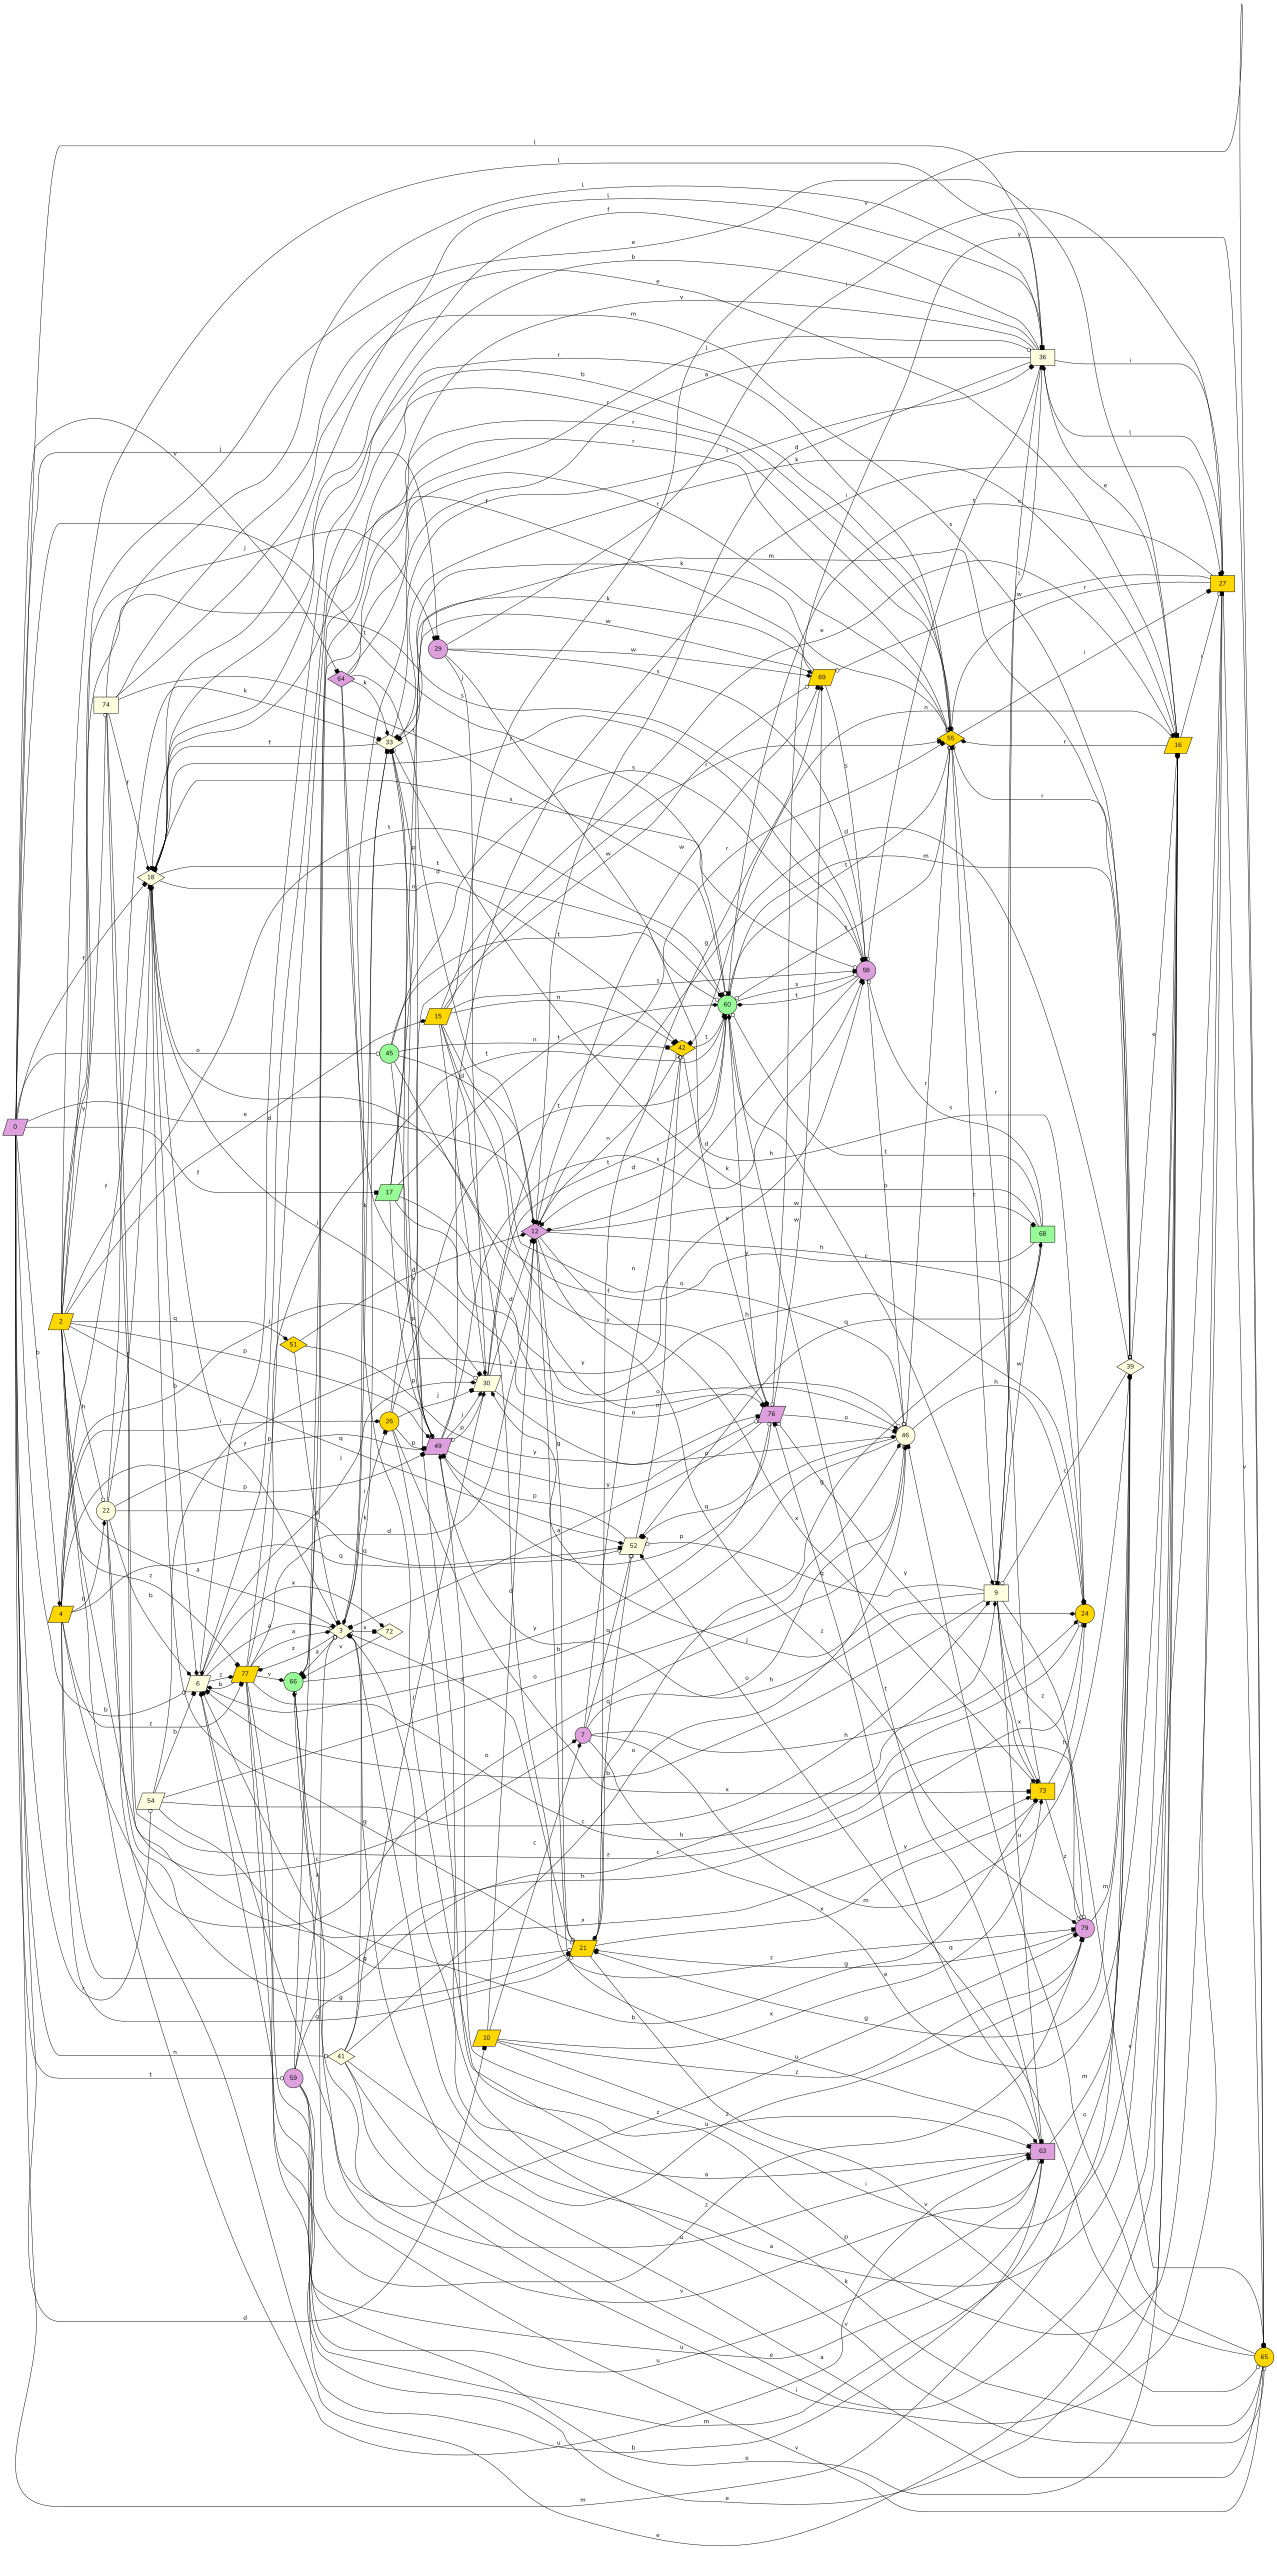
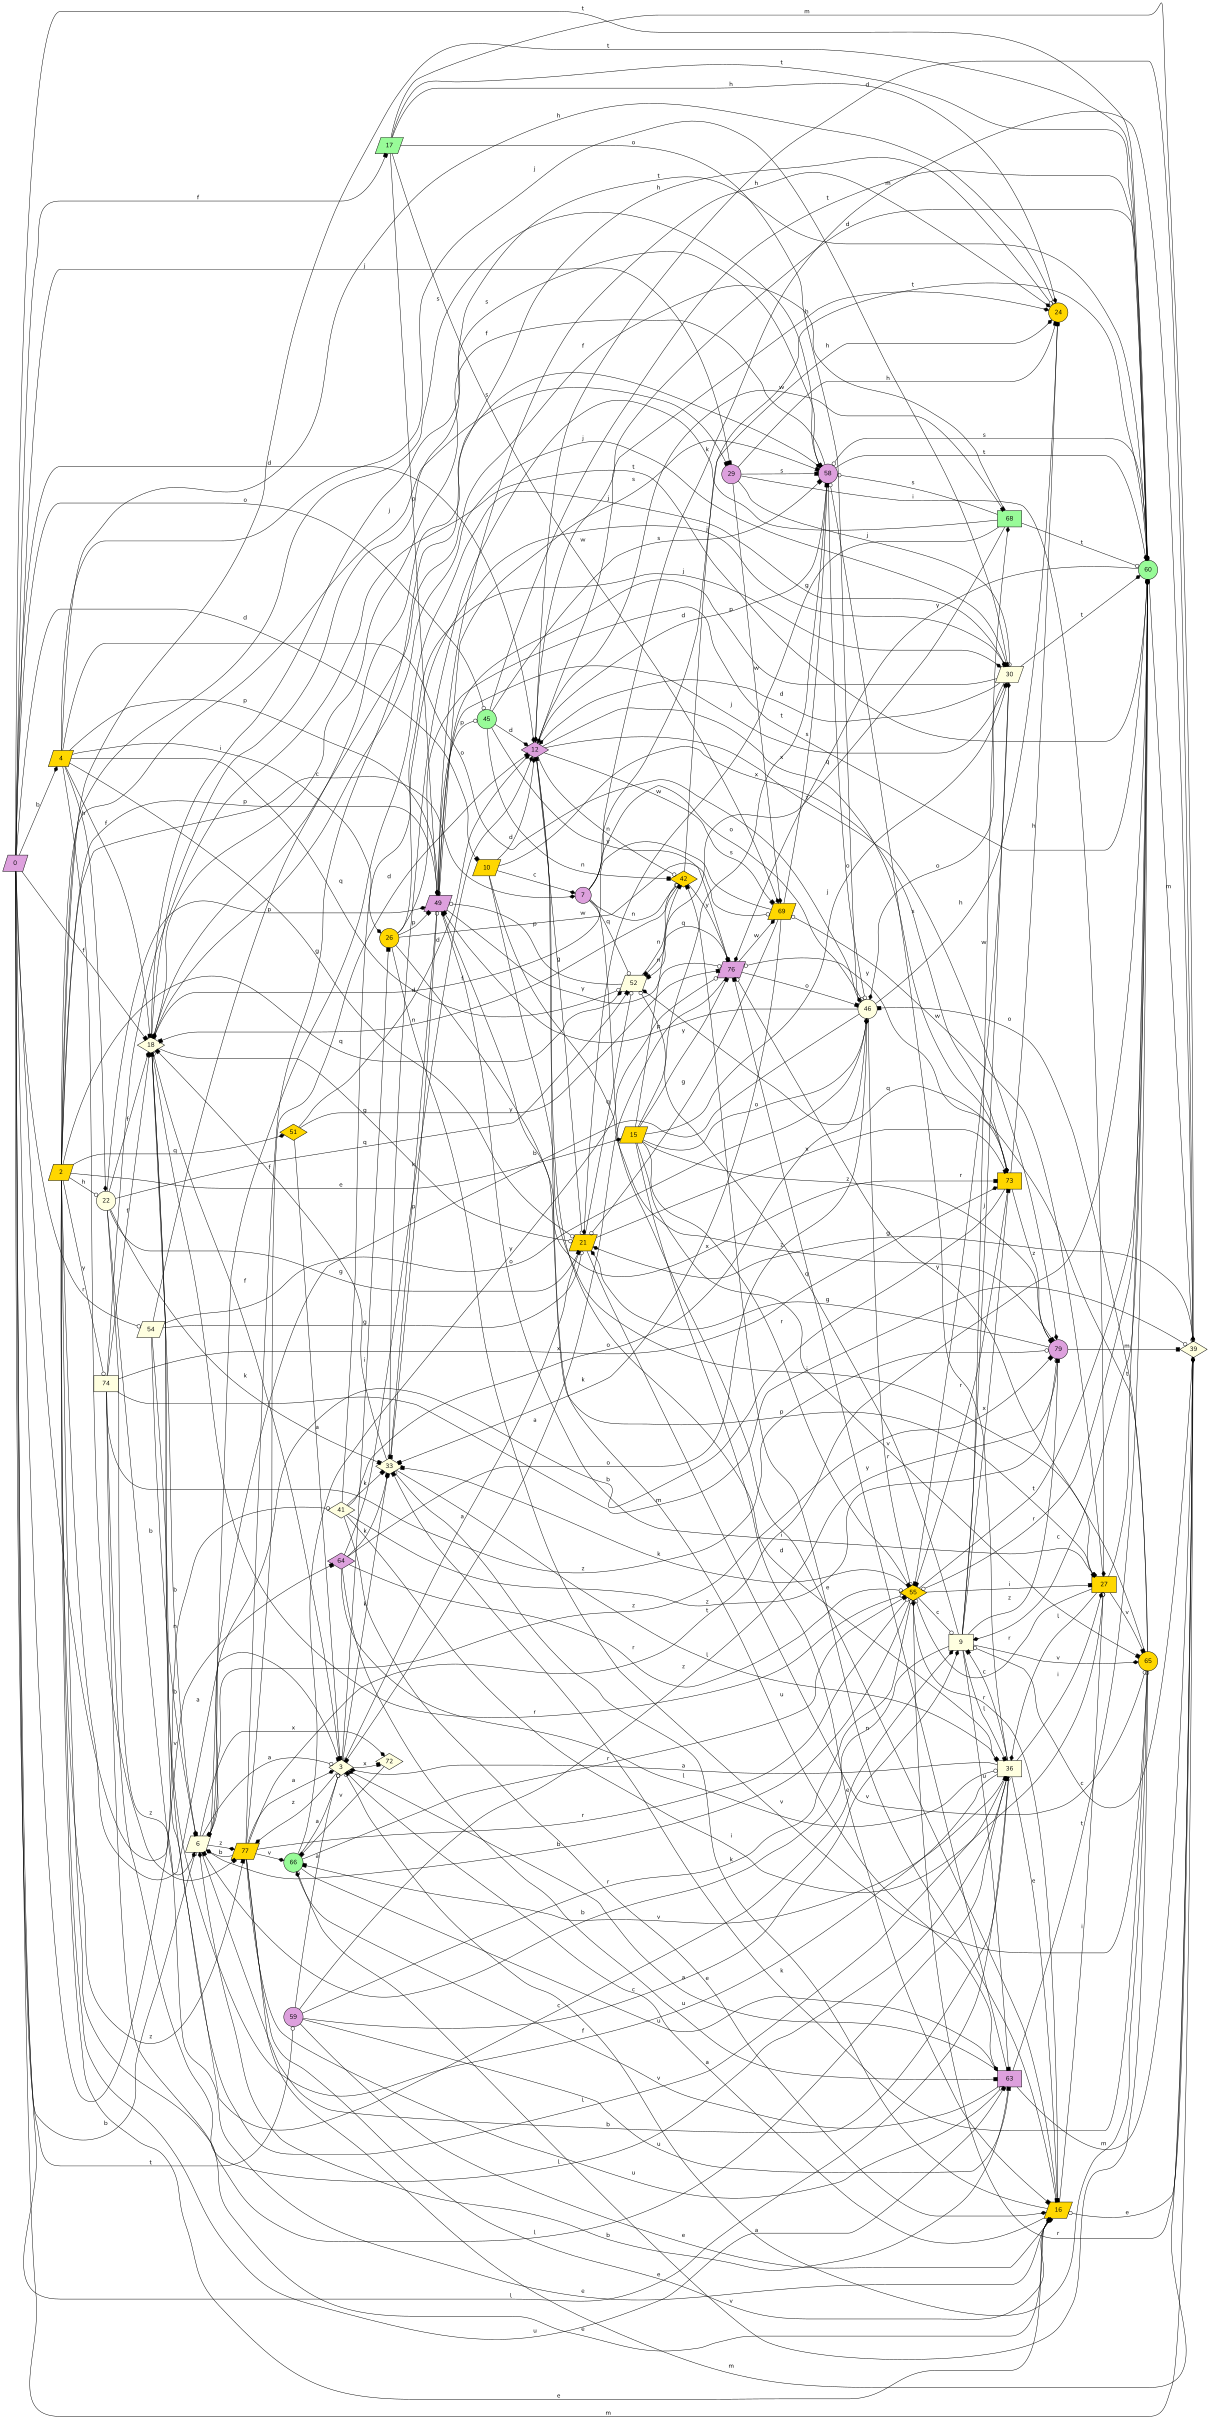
(846, 865) -> (1034, 1519)
(440, 883) -> (454, 1014)
(407, 1250) -> (442, 803)
